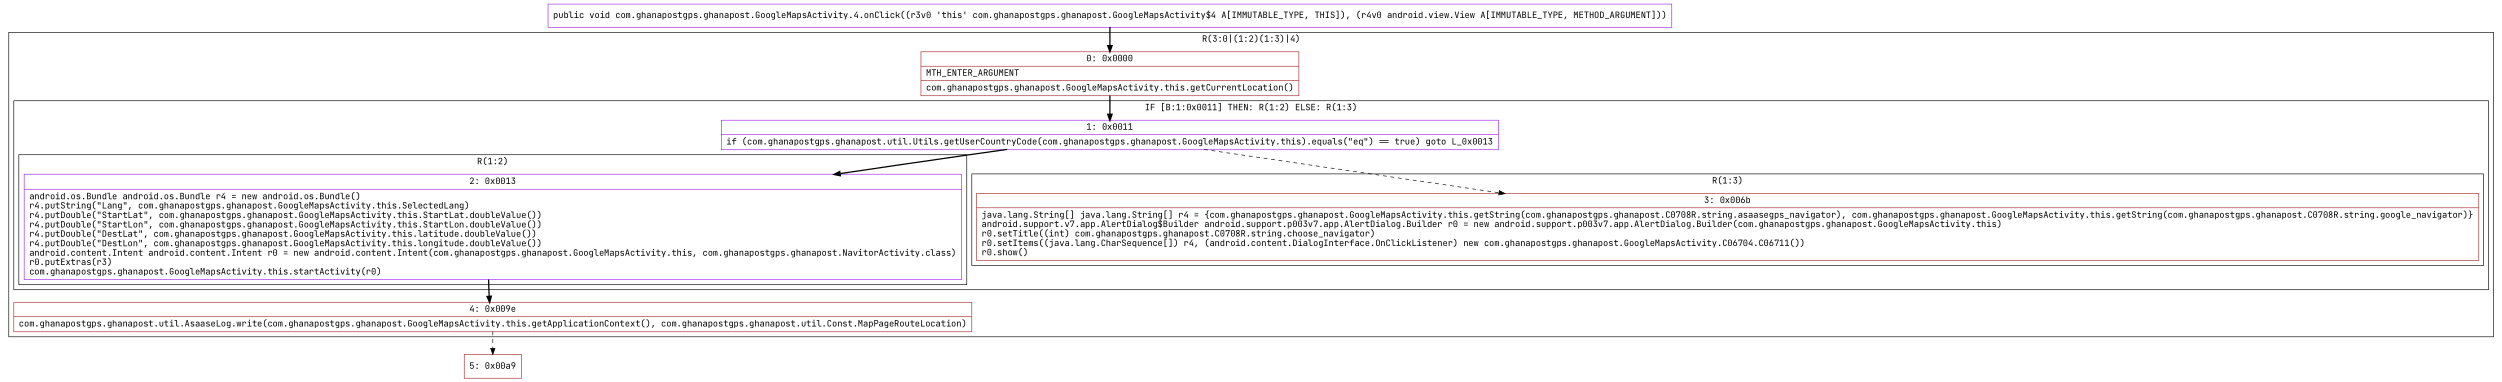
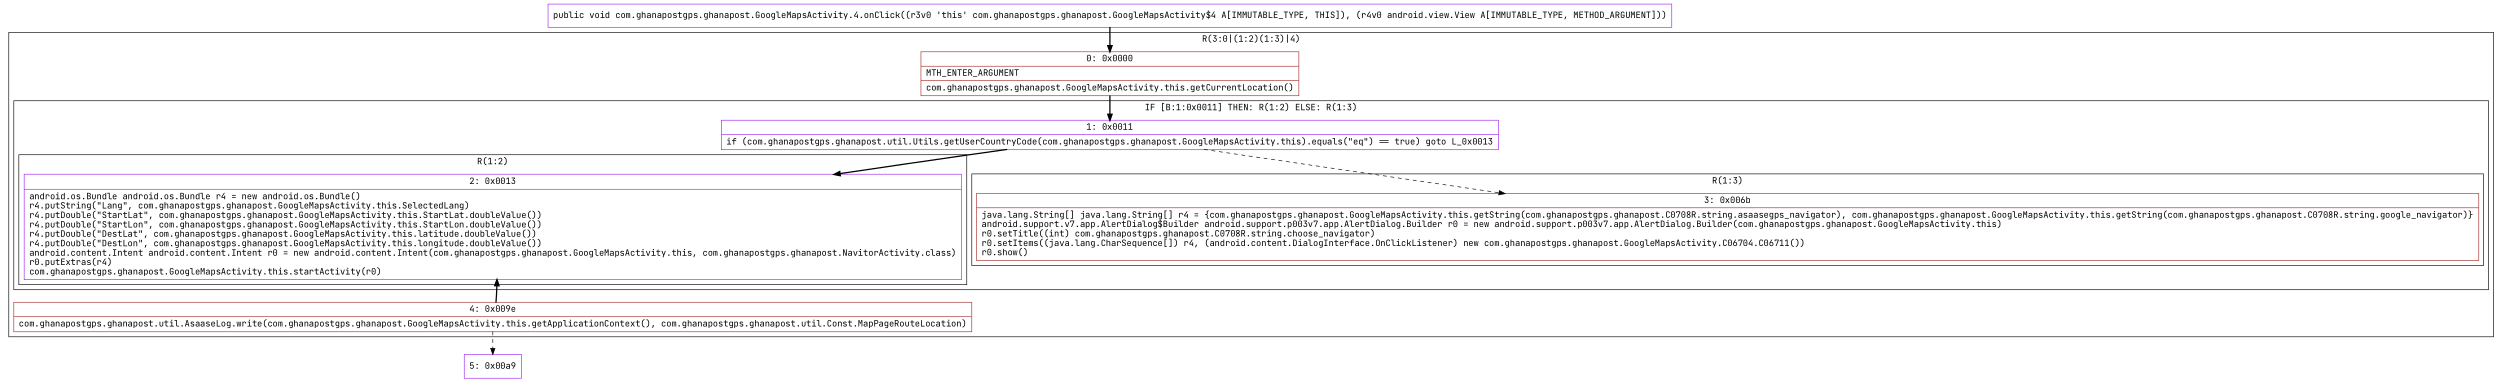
(71, 262) -> (71, 262)
(489, 288) -> (497, 294)
(493, 366) -> (493, 366)
